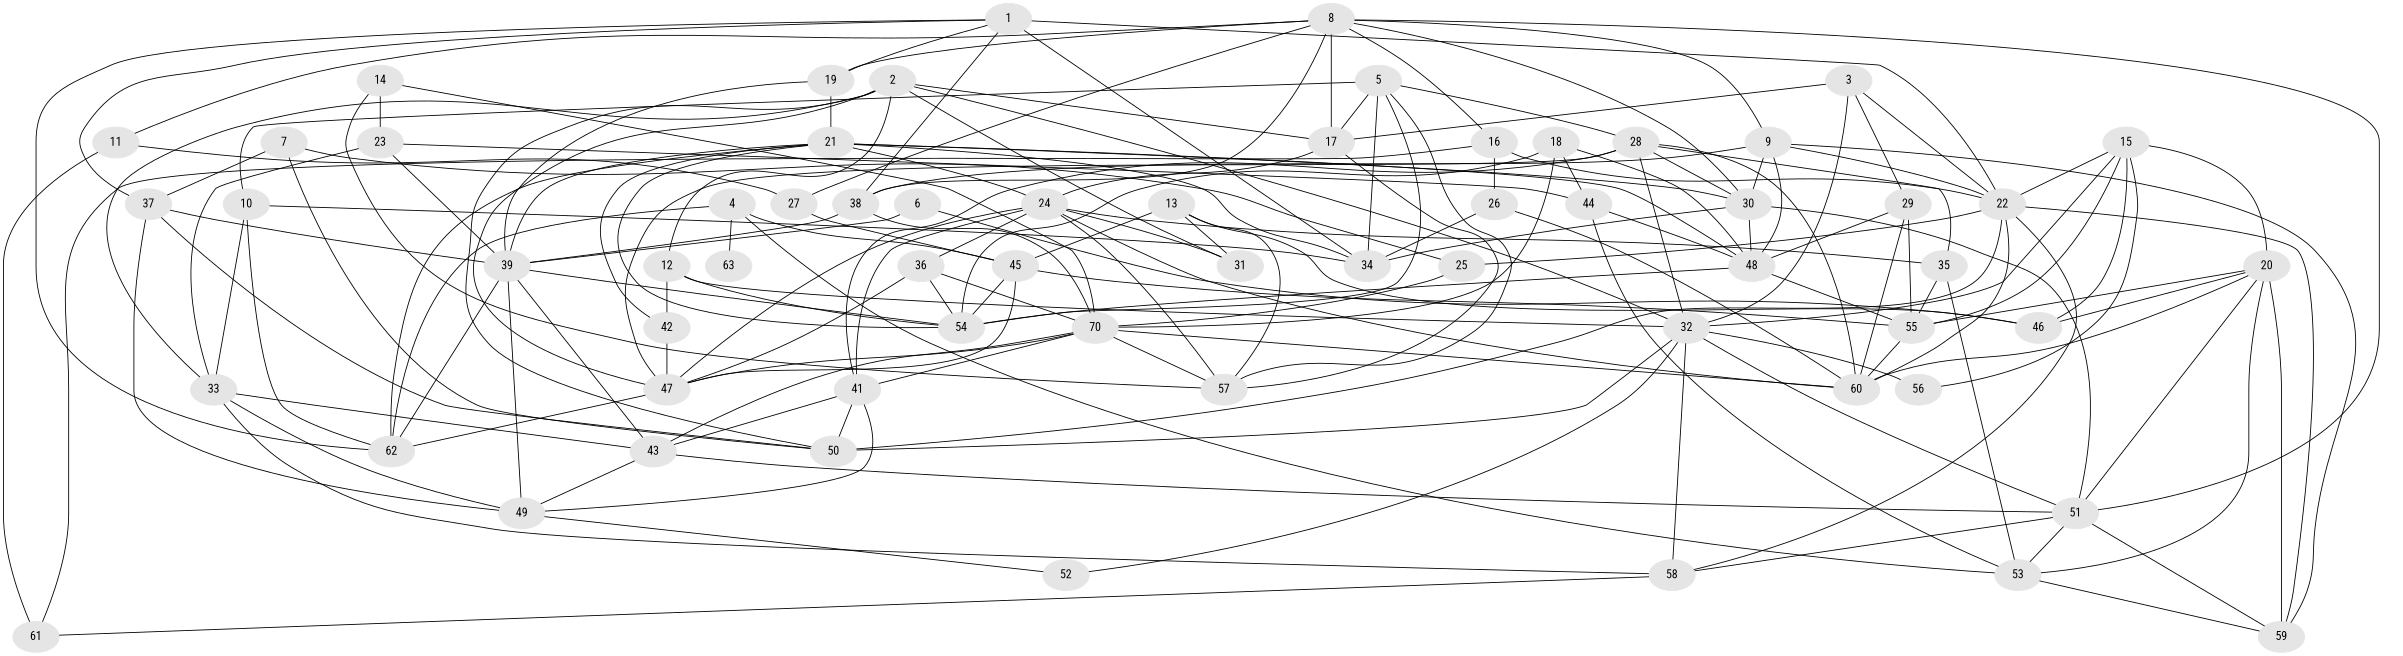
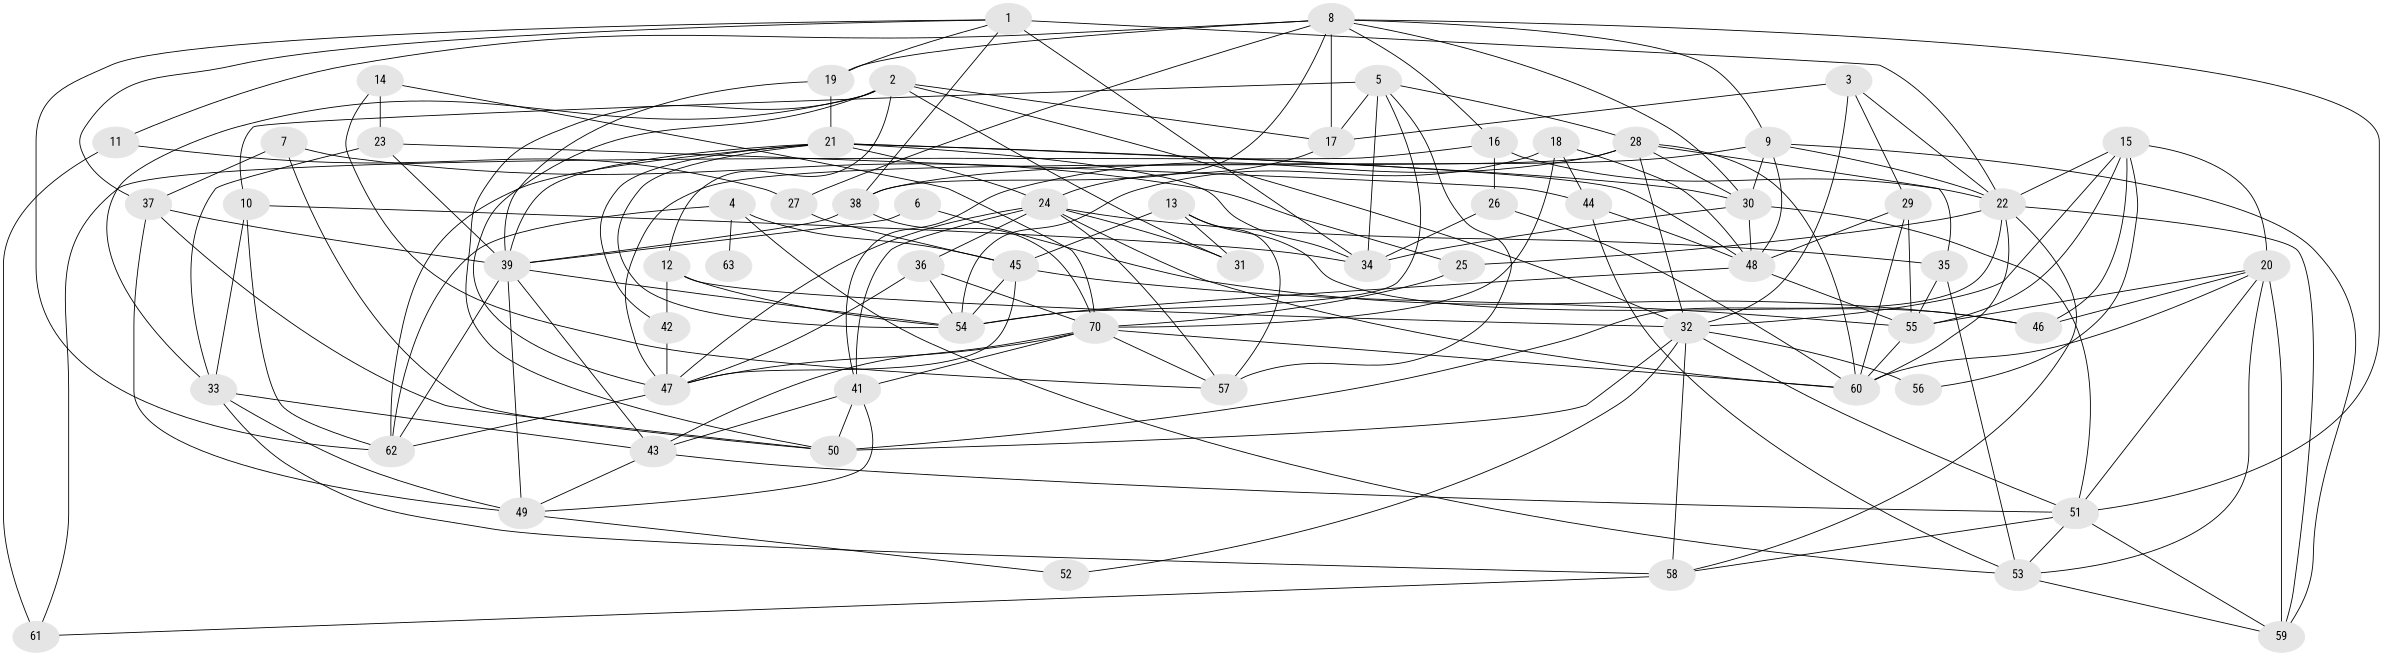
(1479, 297) -> none
